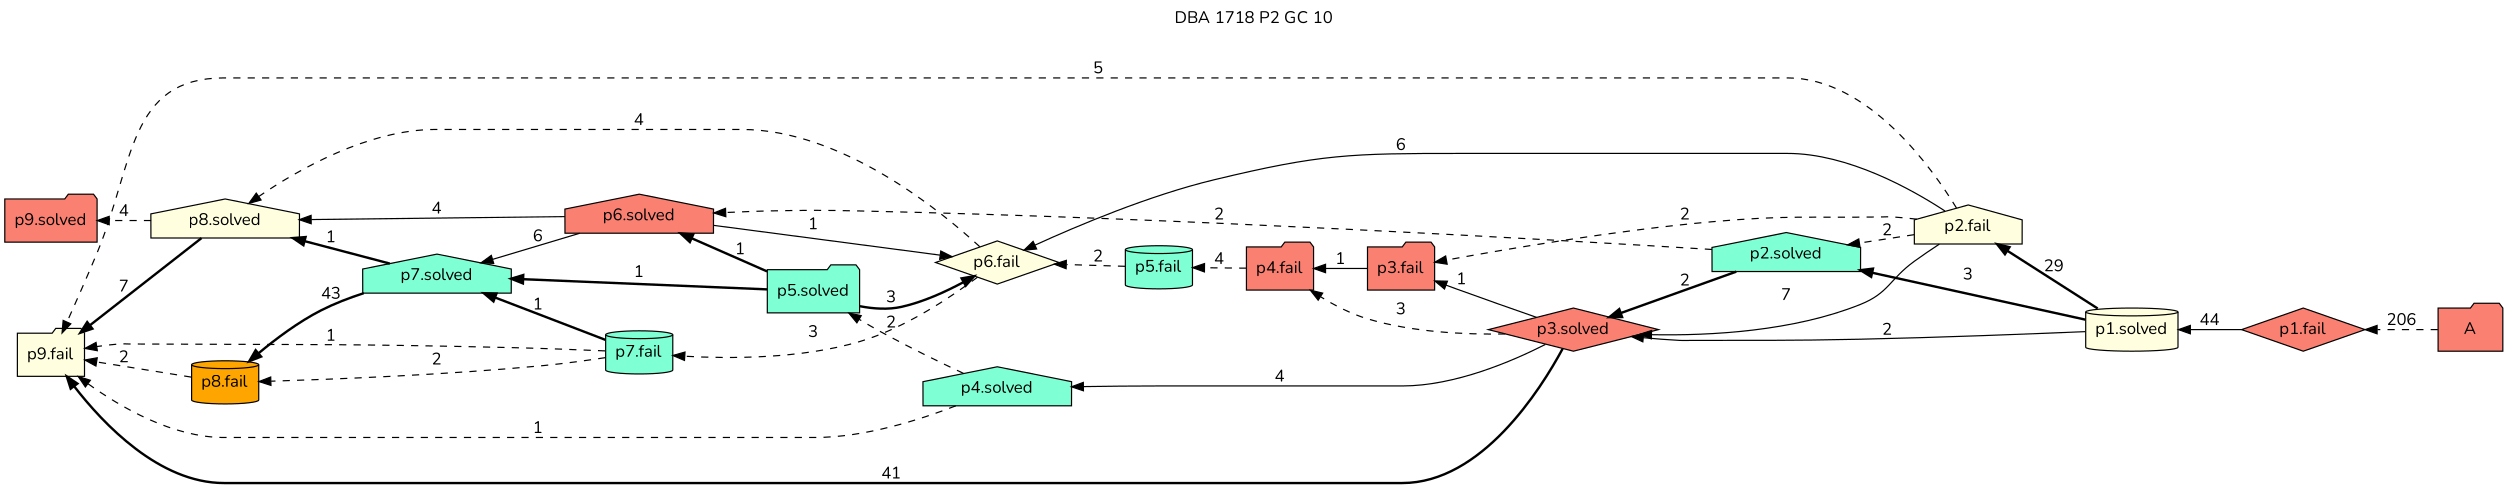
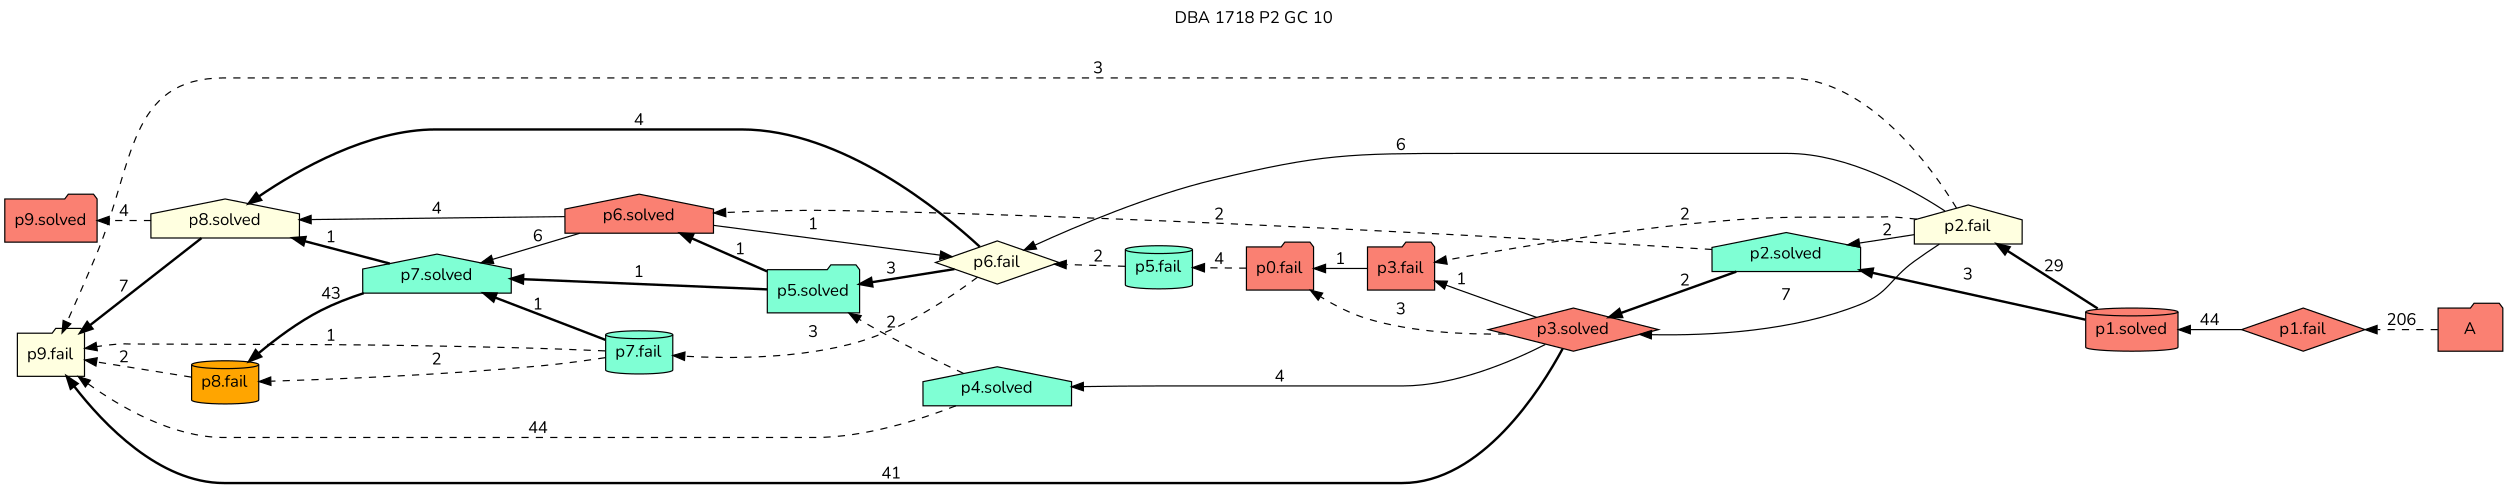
(1098, 69) -> (1098, 69)
(628, 129) -> (628, 129)
(1887, 239) -> (1887, 239)
(1280, 268) -> (1280, 268)
(913, 304) -> (913, 276)
(2132, 330) -> (2132, 330)
(1864, 339) -> none
(538, 429) -> (538, 429)
